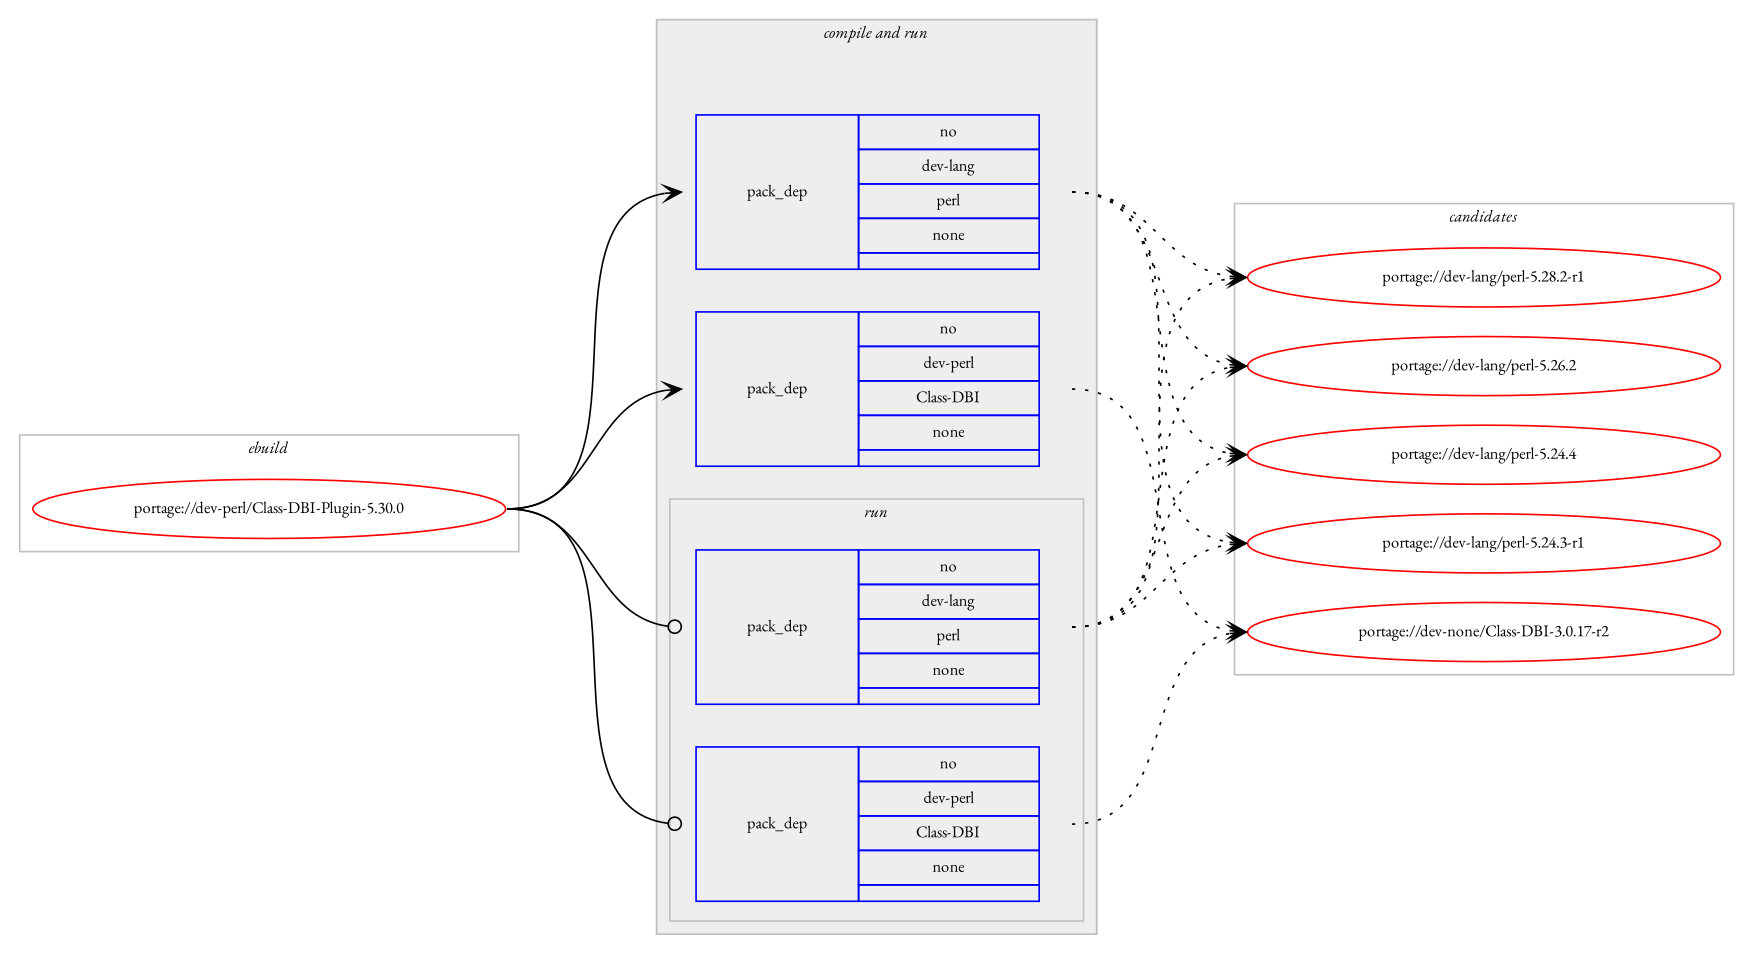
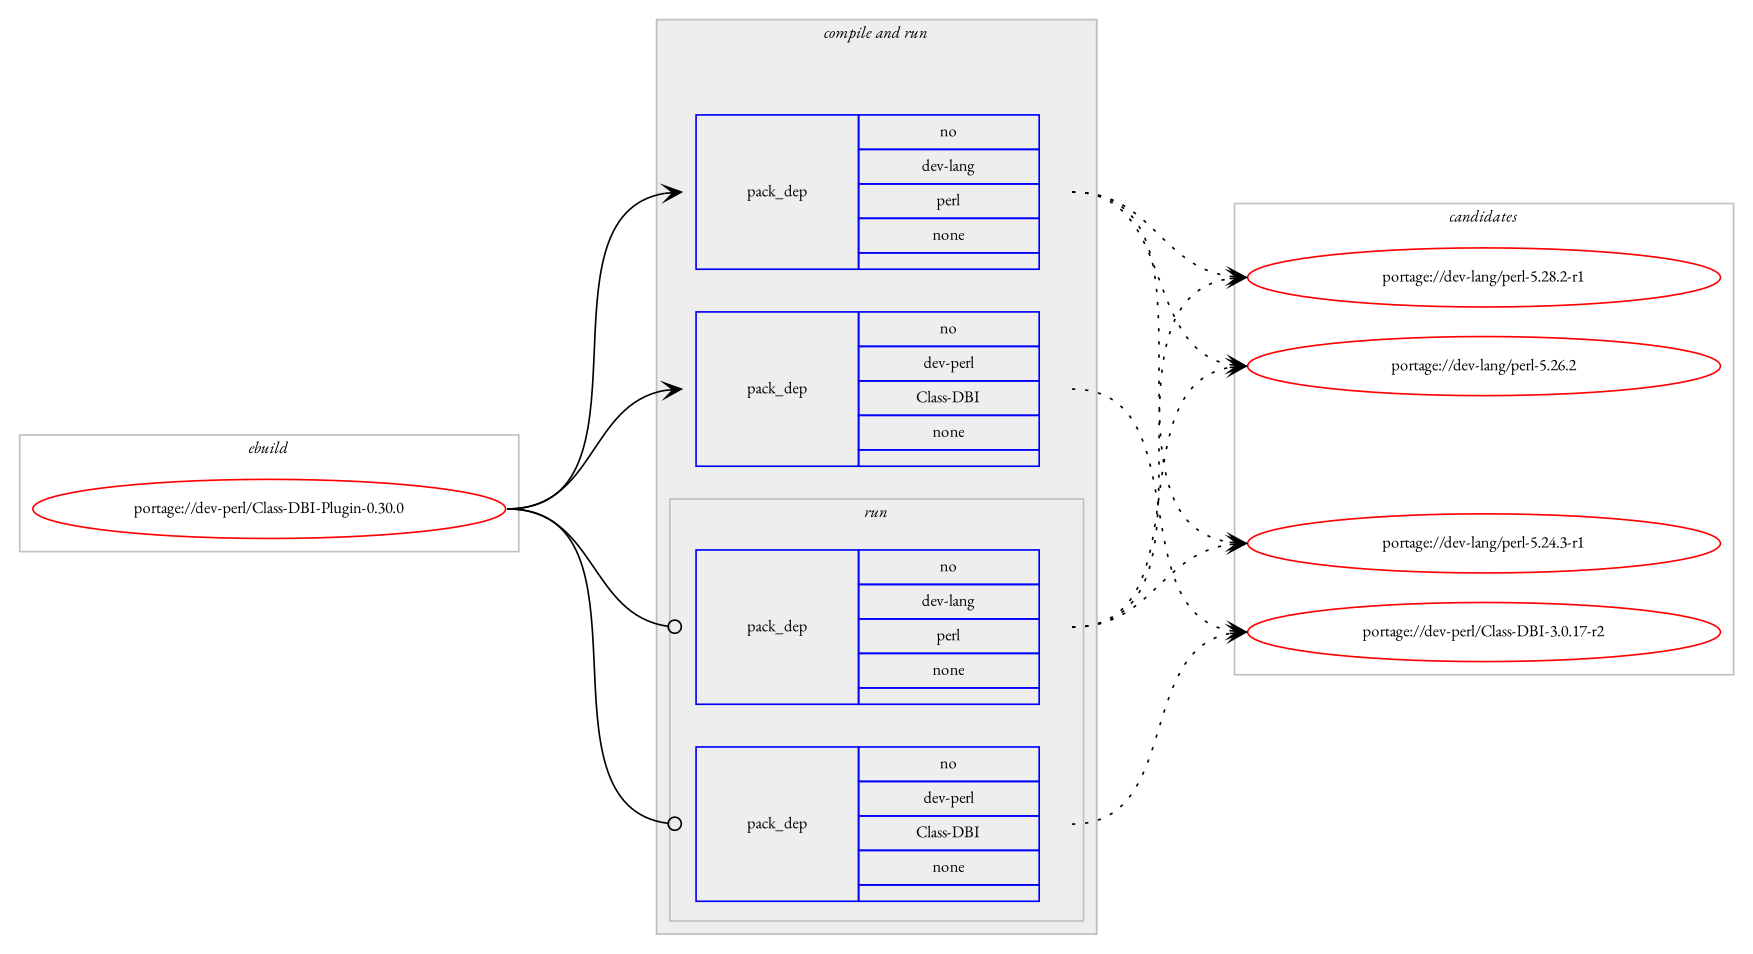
(1484, 455) -> none
(269, 509) -> (269, 509)
(1484, 632) -> (1484, 632)
